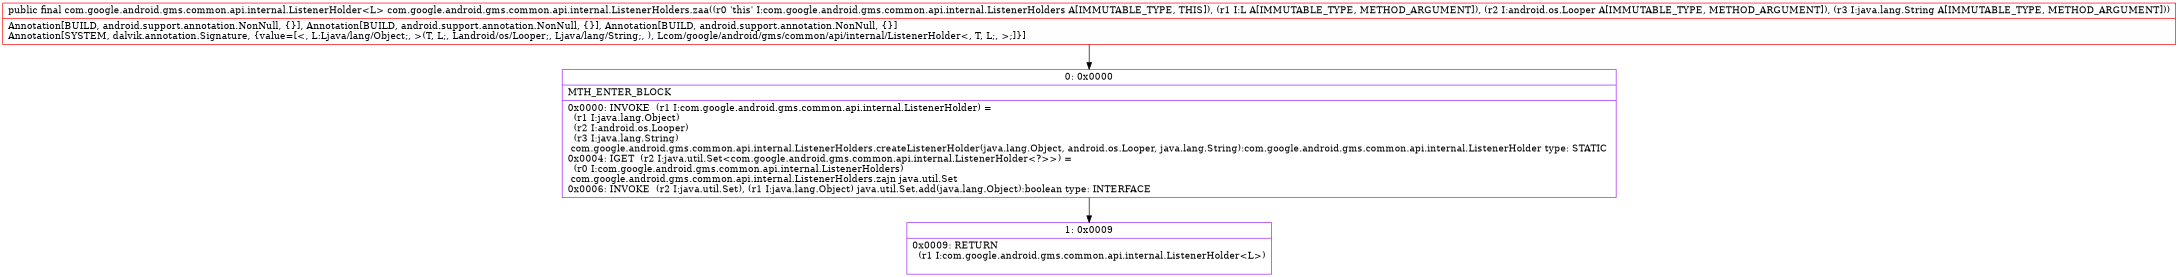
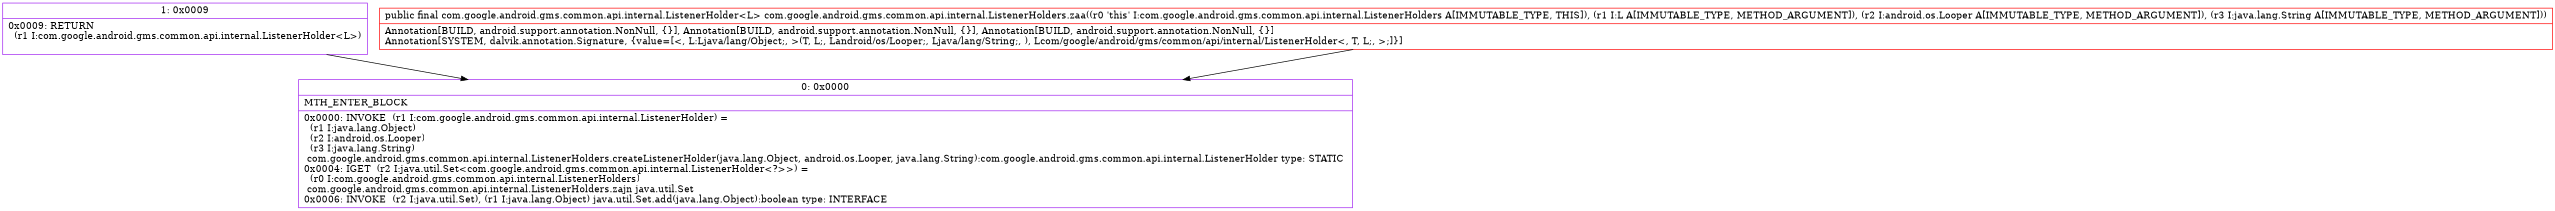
(1089, 207) -> (394, 66)
